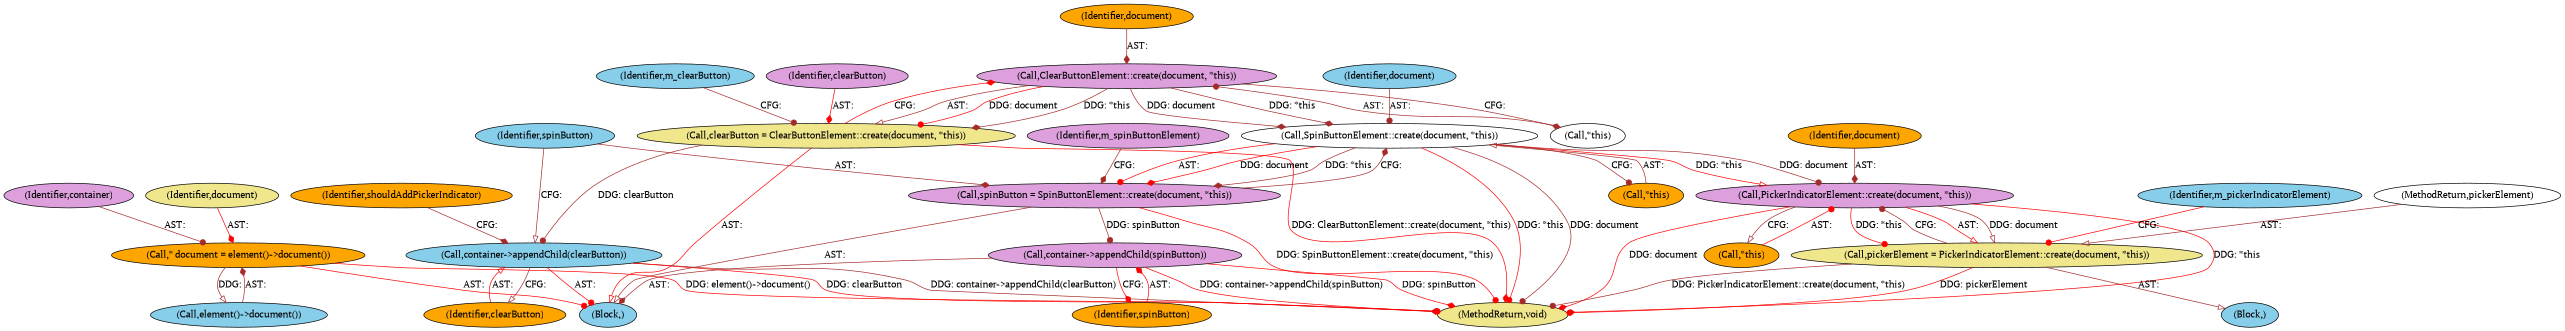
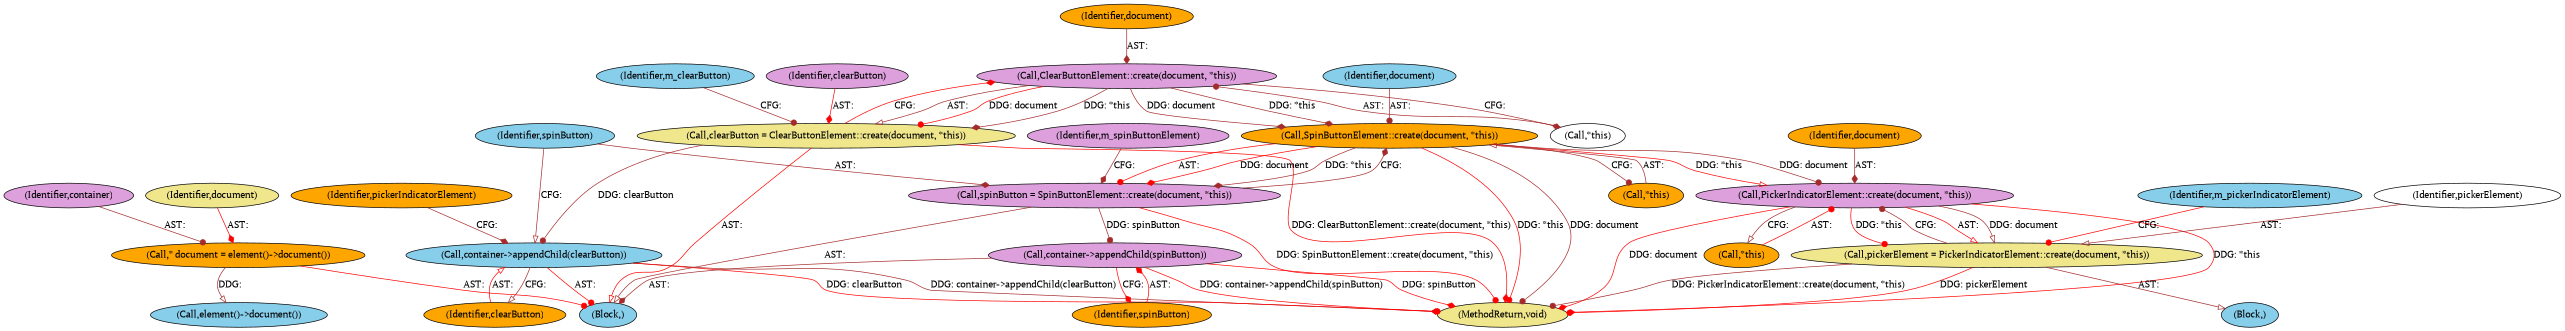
(1390, 136) -> (1390, 136)
(402, 196) -> (402, 196)
(2467, 196) -> (2467, 196)
(245, 289) -> none
(826, 297) -> none
